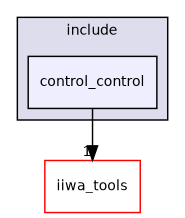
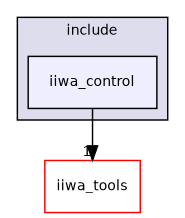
(93, 82) -> (93, 82)
